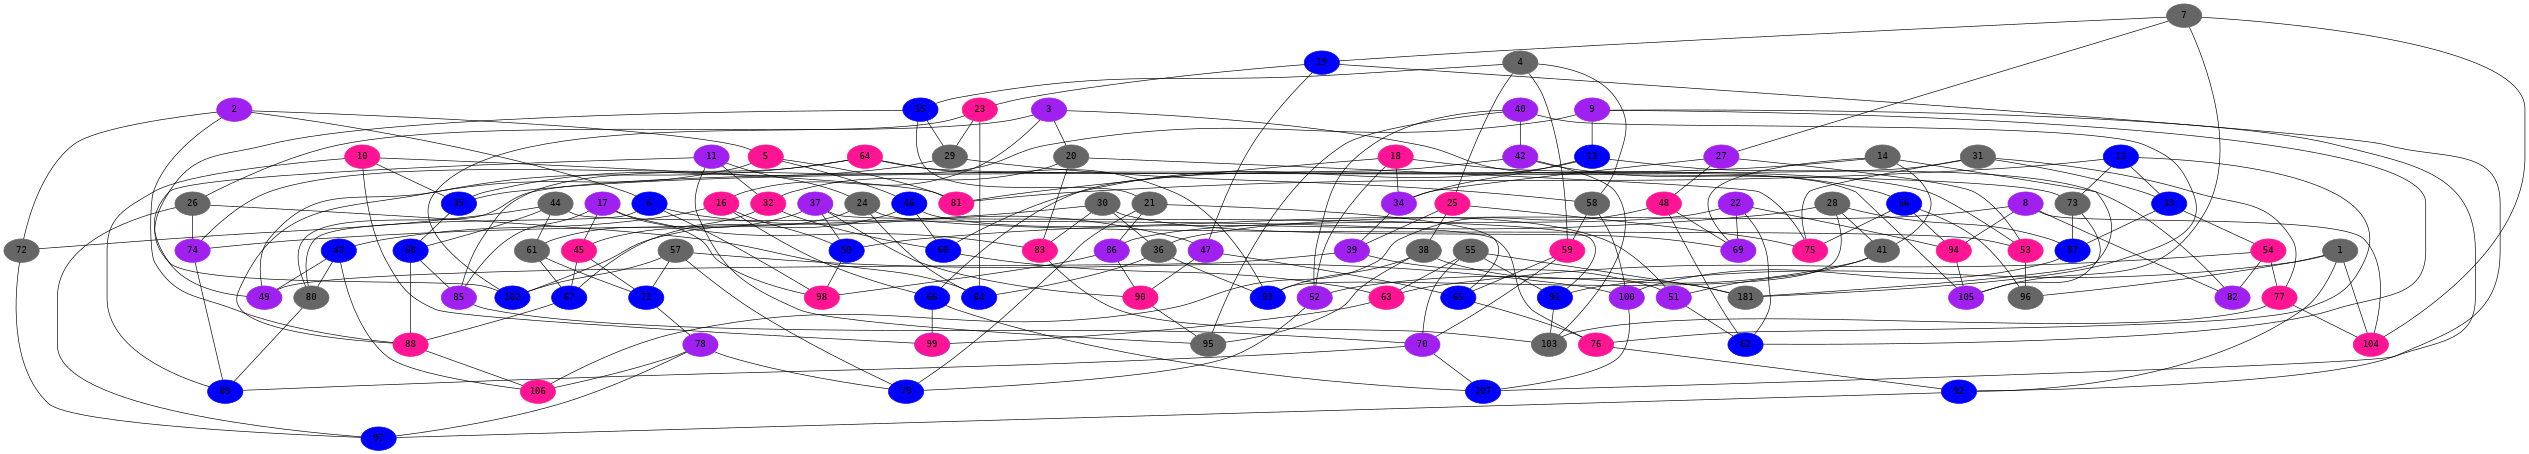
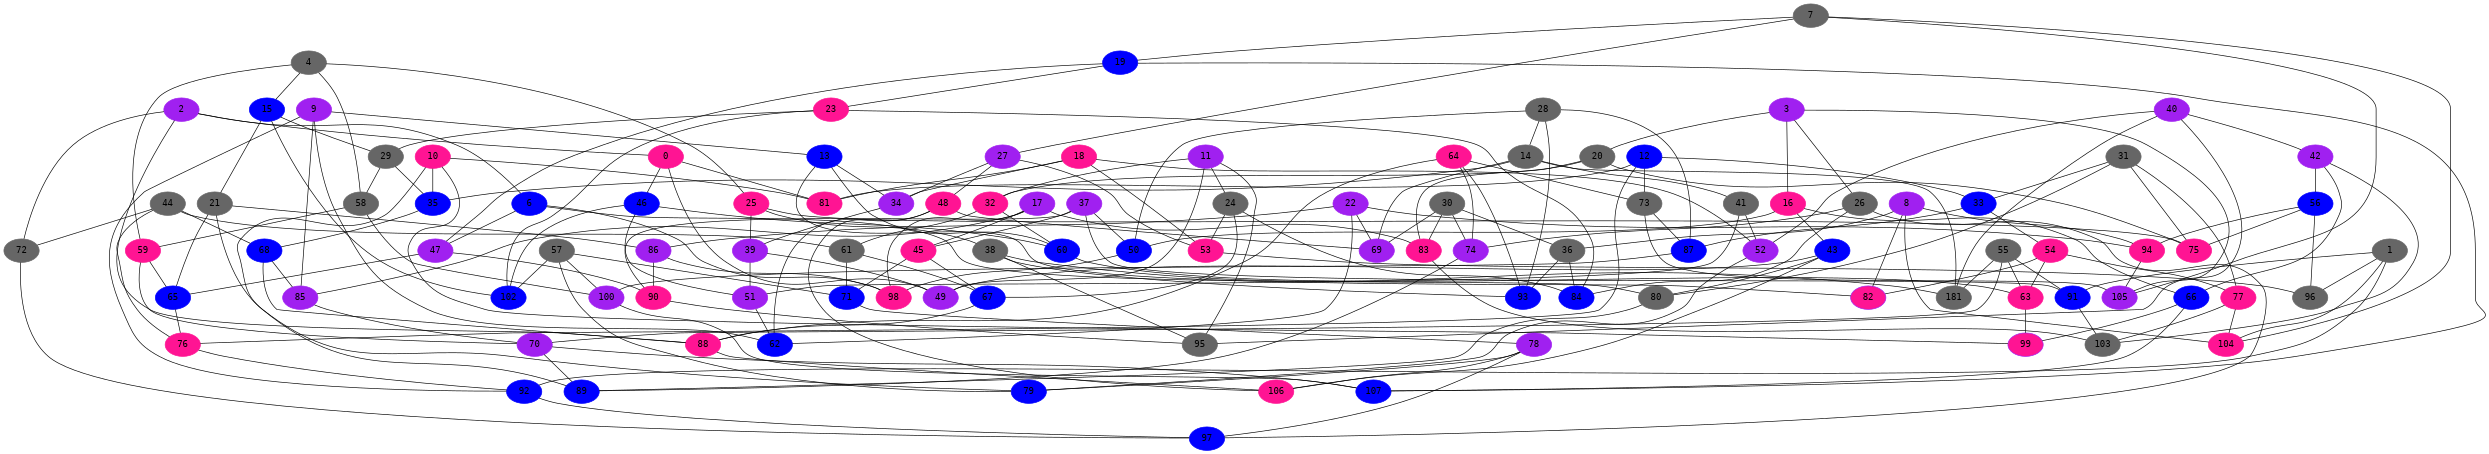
(766, 157) -> (666, 157)
(1853, 224) -> (1534, 133)
(2232, 298) -> (1868, 298)
